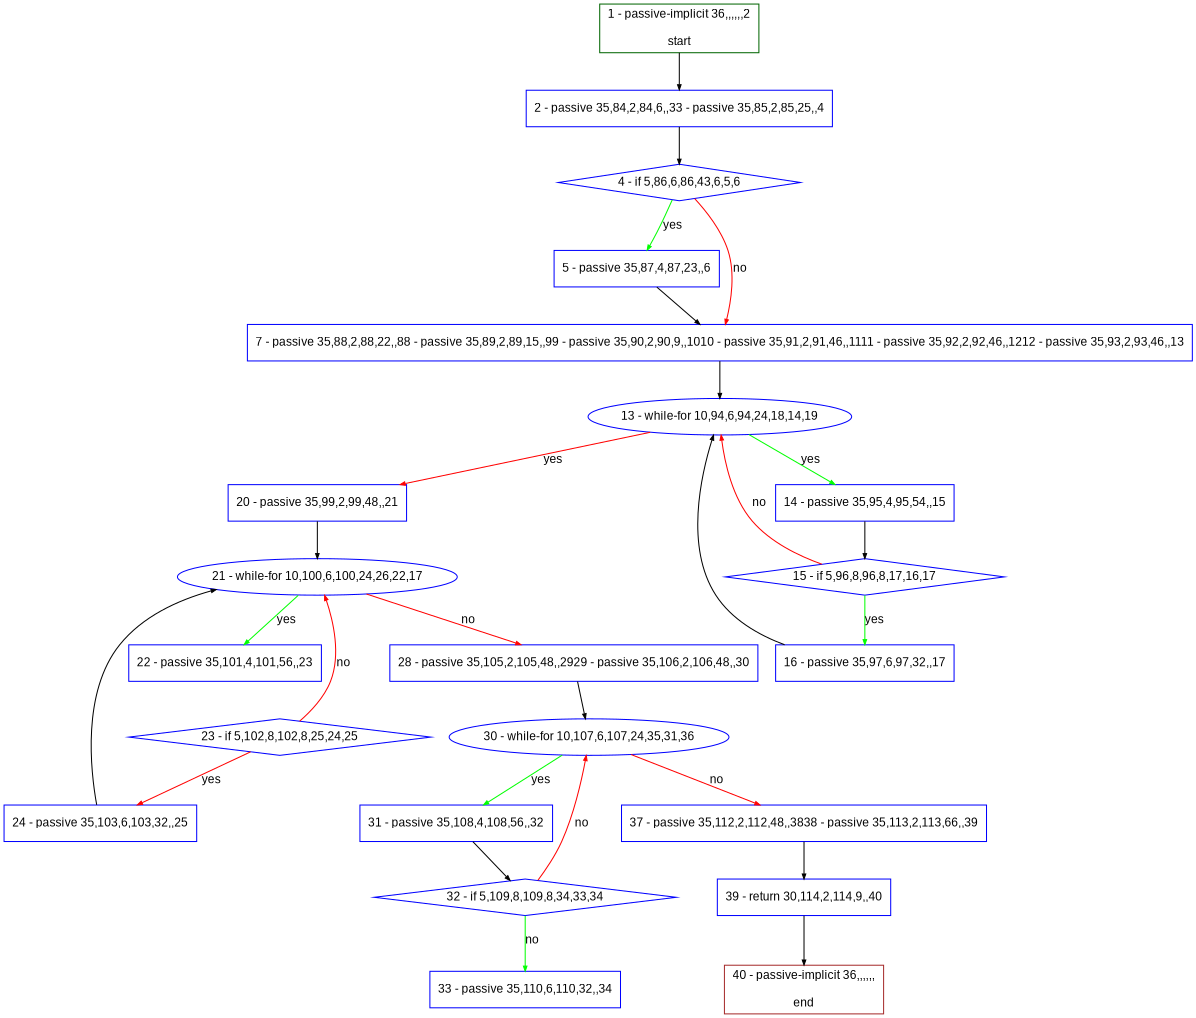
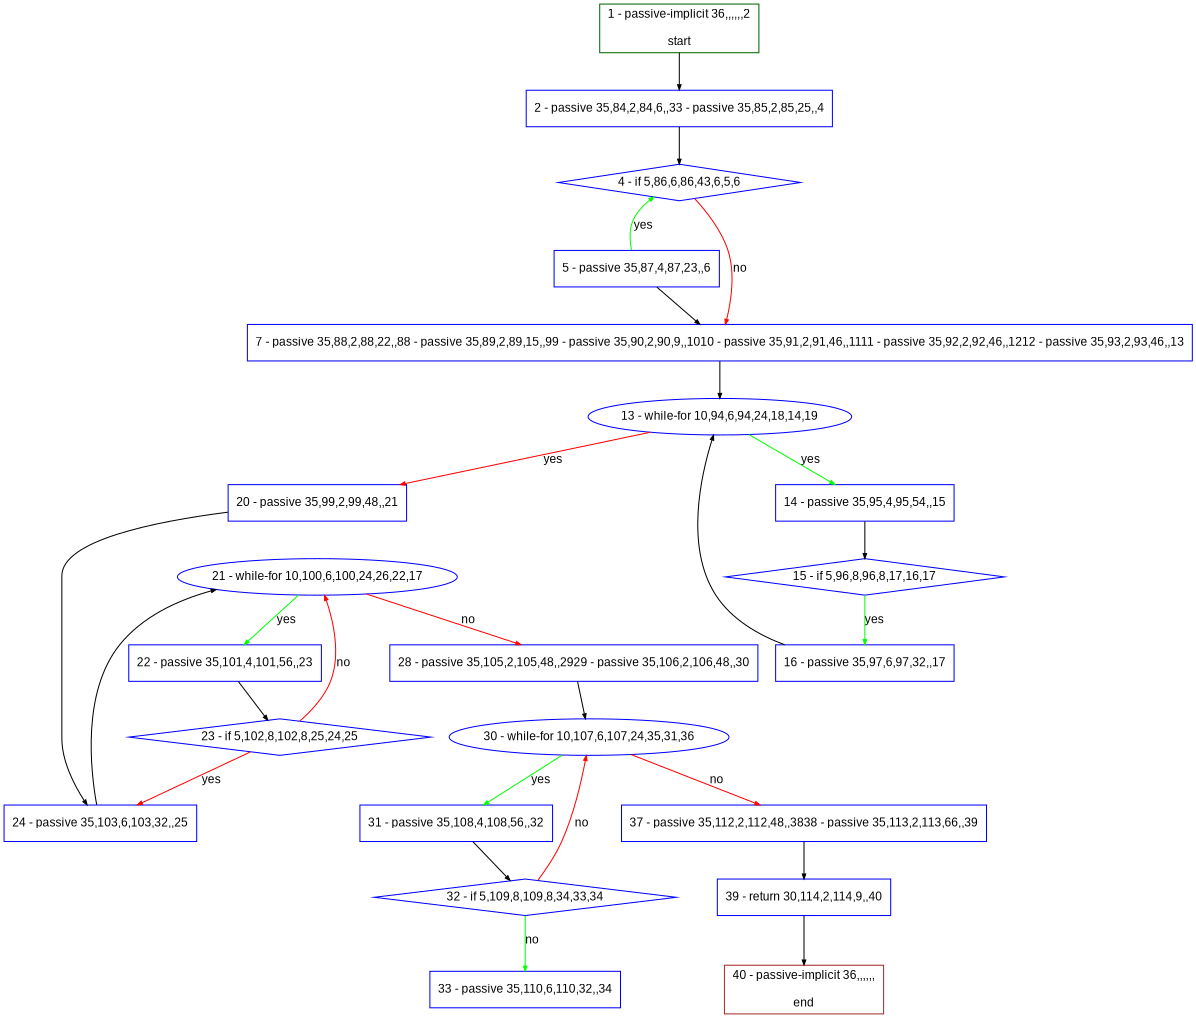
(662, 223) -> (632, 222)
(751, 519) -> none
(317, 537) -> (62, 598)
none -> (251, 699)
